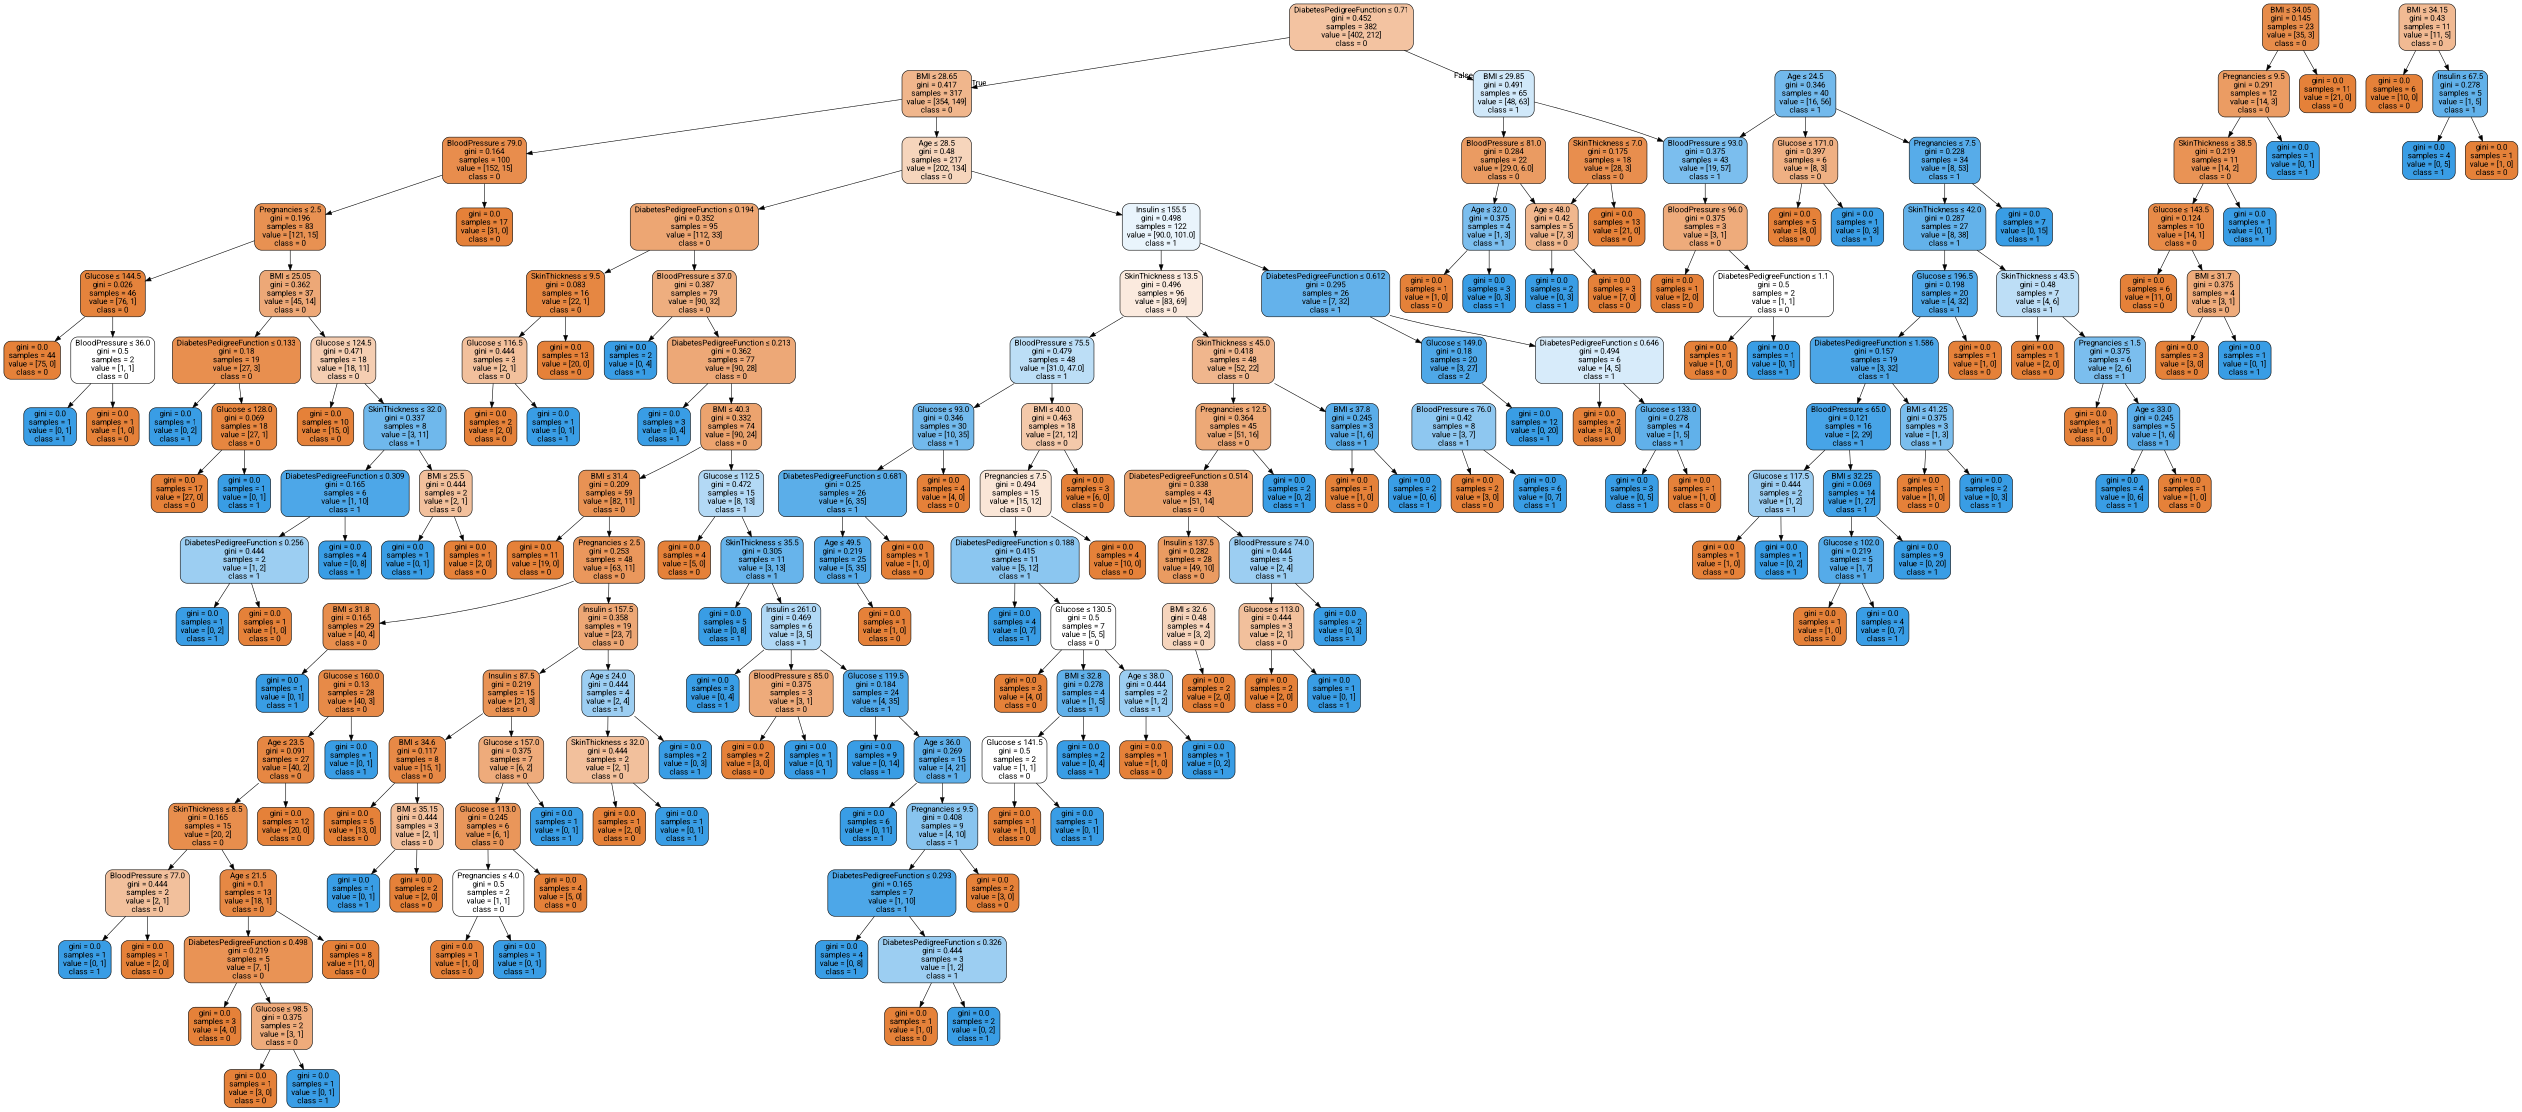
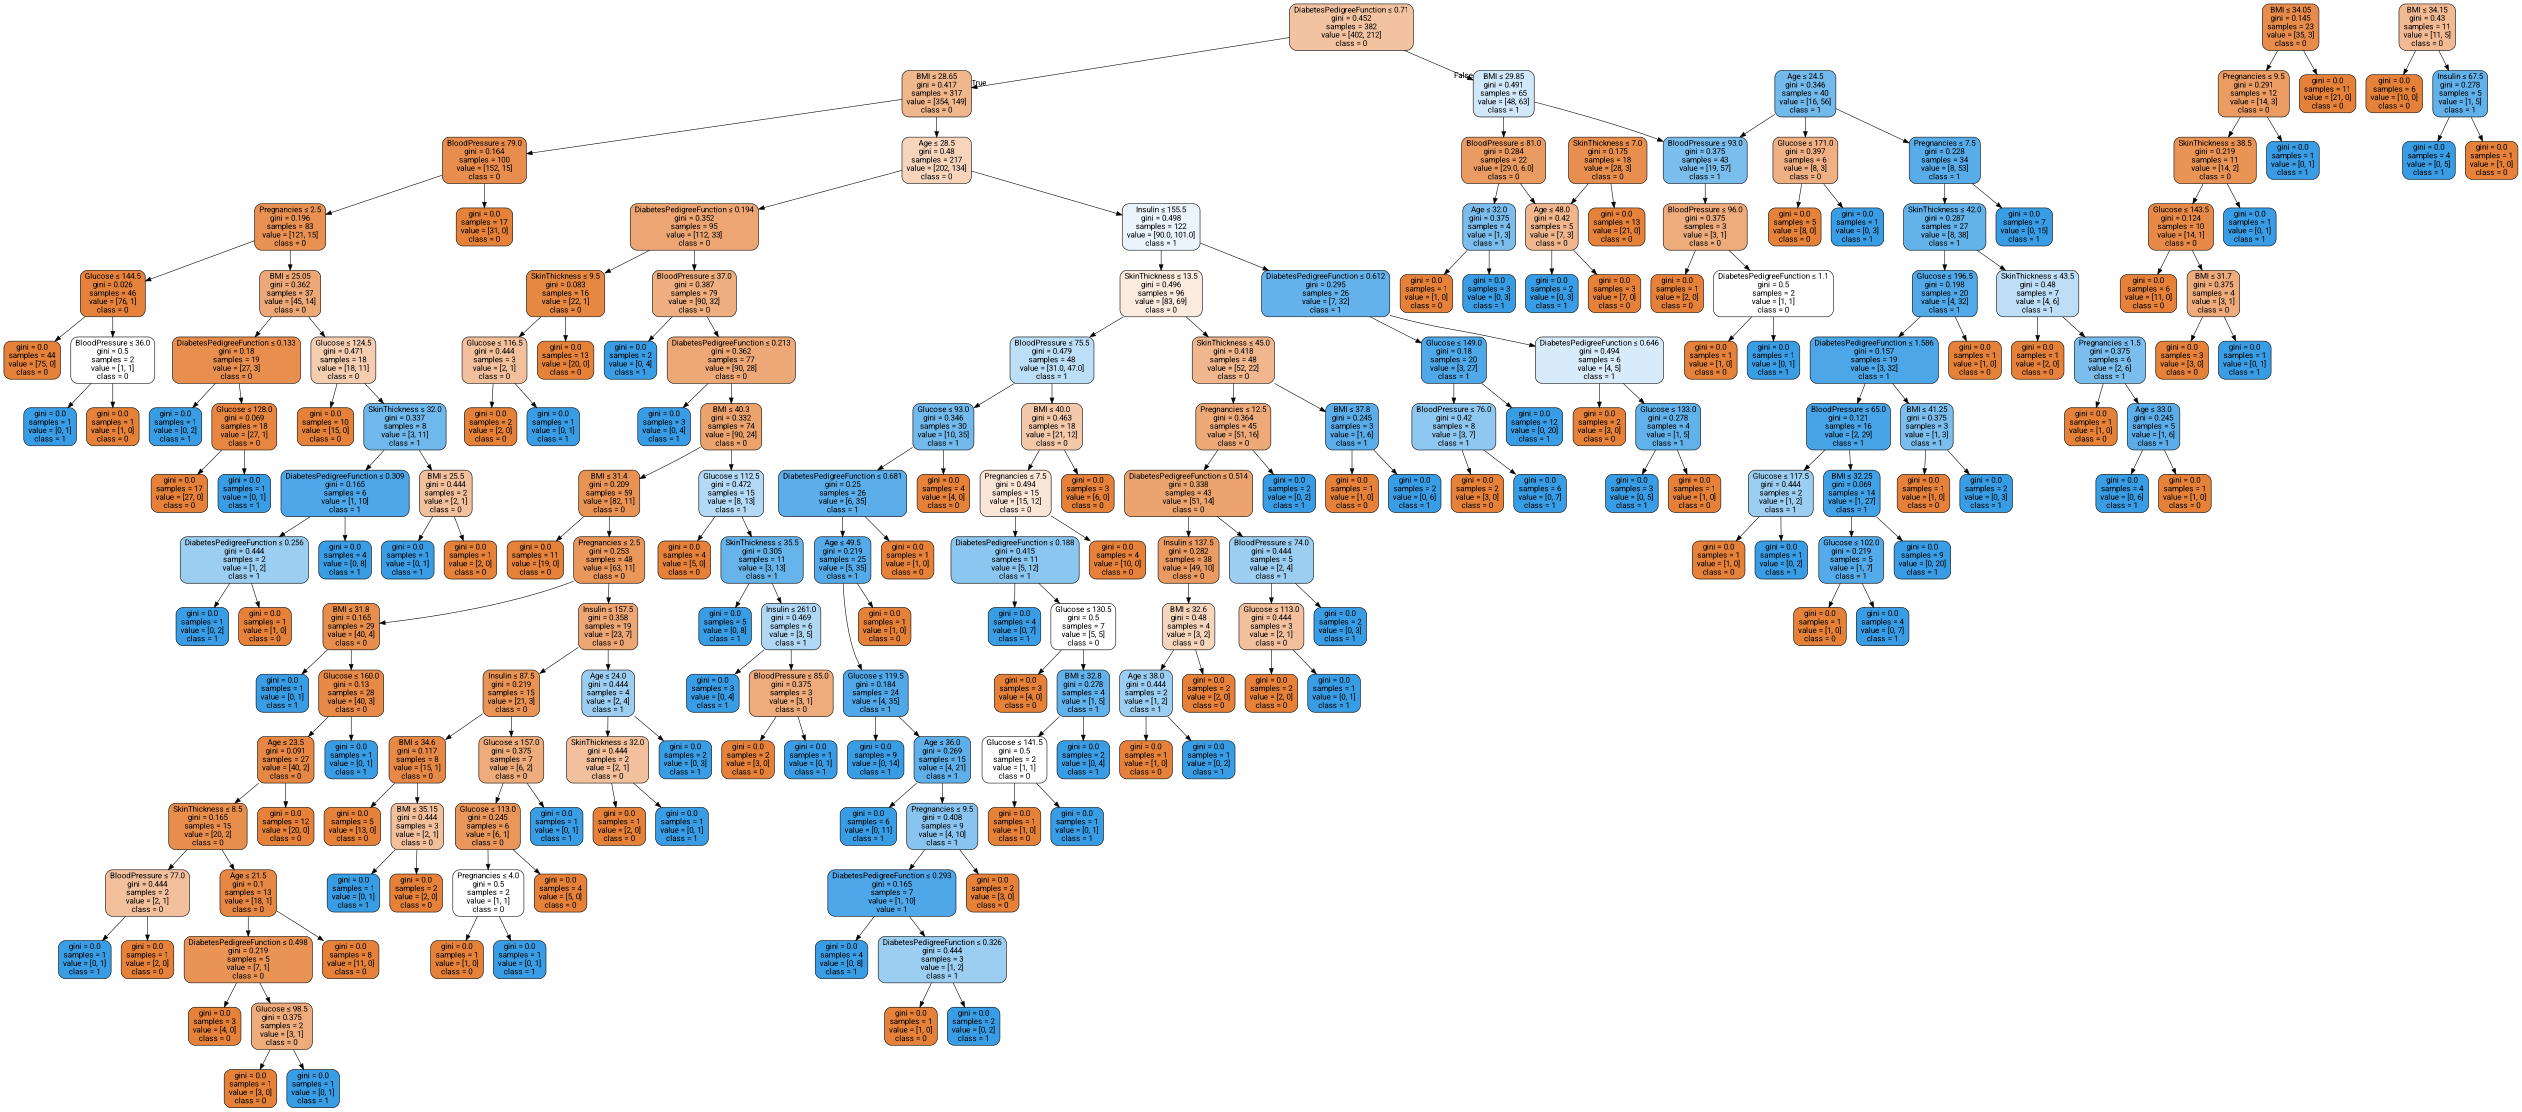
(1454, 377) -> (1454, 377)
none -> (1454, 391)
(1189, 560) -> (1189, 560)
none -> (1189, 590)
none -> (351, 657)
(831, 658) -> (848, 625)
(1113, 658) -> (1169, 658)
(892, 910) -> (892, 910)
